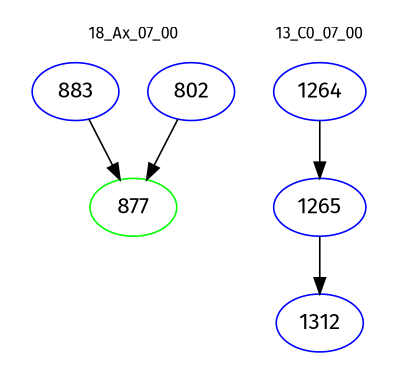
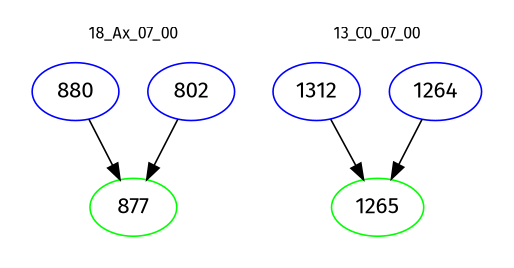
(76, 92) -> (76, 92)
(320, 207) -> (378, 207)
(320, 257) -> (343, 142)
